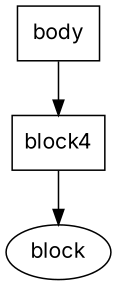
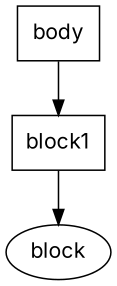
(58, 143) -> (58, 143)
